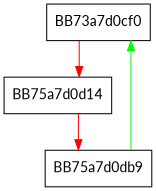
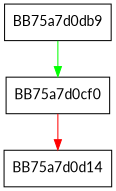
(98, 22) -> (58, 95)
(78, 127) -> none
